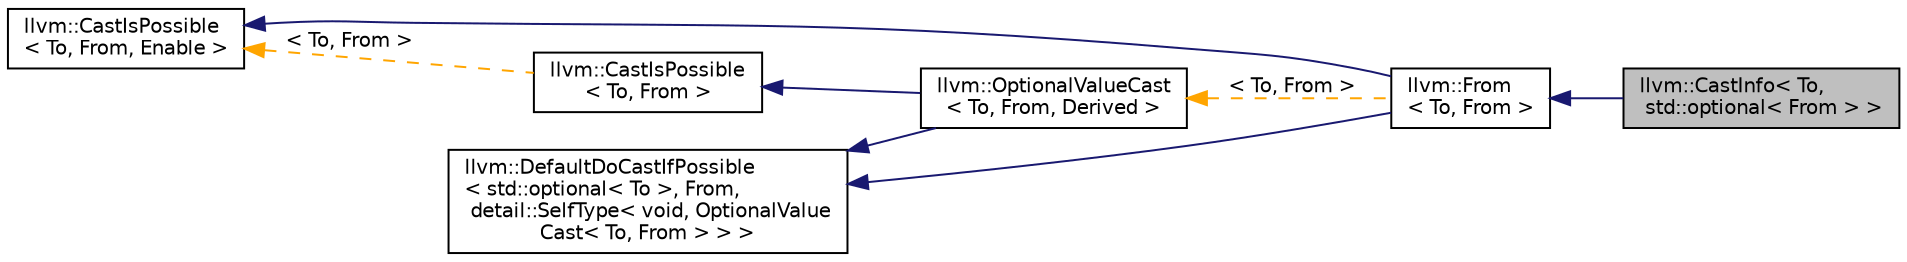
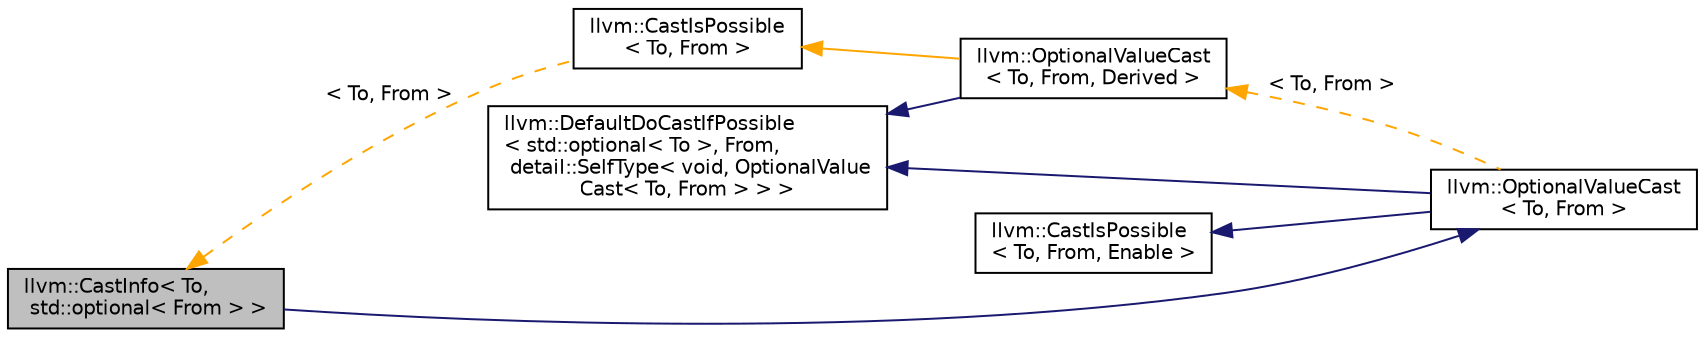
(399, 62) -> (380, 142)
(851, 90) -> (891, 54)
(1471, 98) -> (1564, 199)
